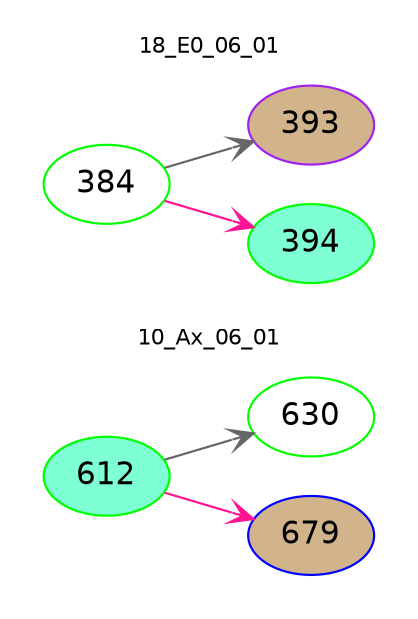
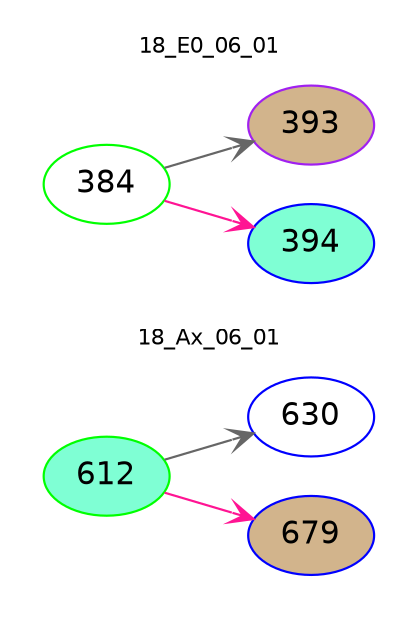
(311, 244) -> (311, 244)
(209, 339) -> (209, 339)
(311, 417) -> (311, 417)
